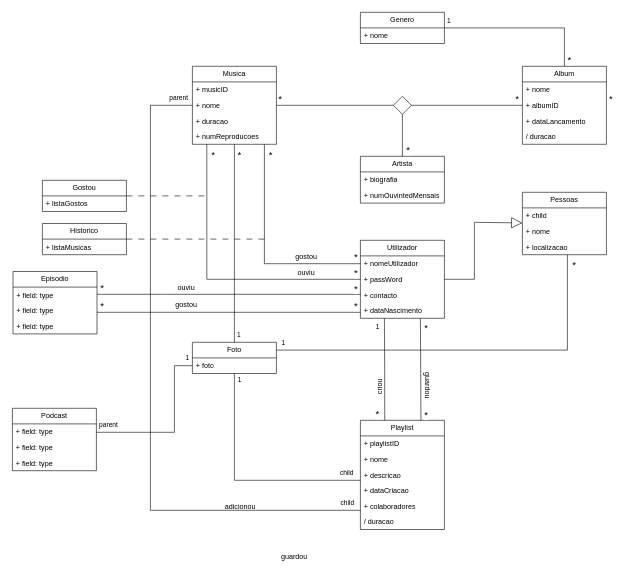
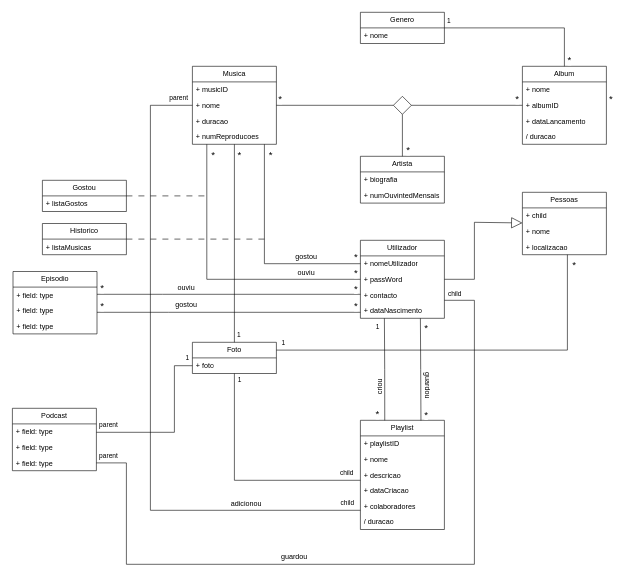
(240, 507) -> (246, 504)
none -> (381, 564)
